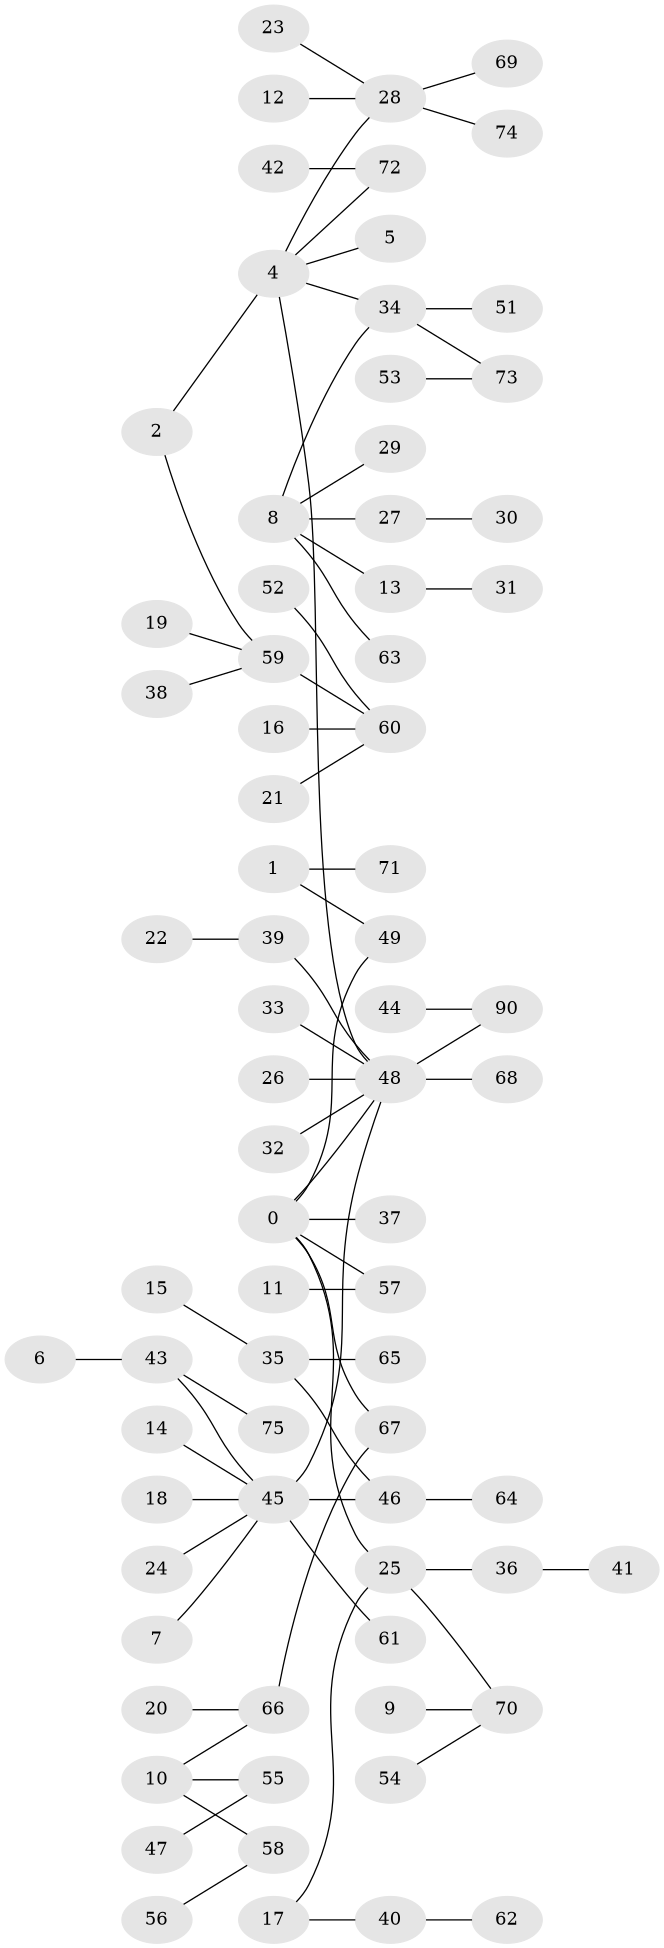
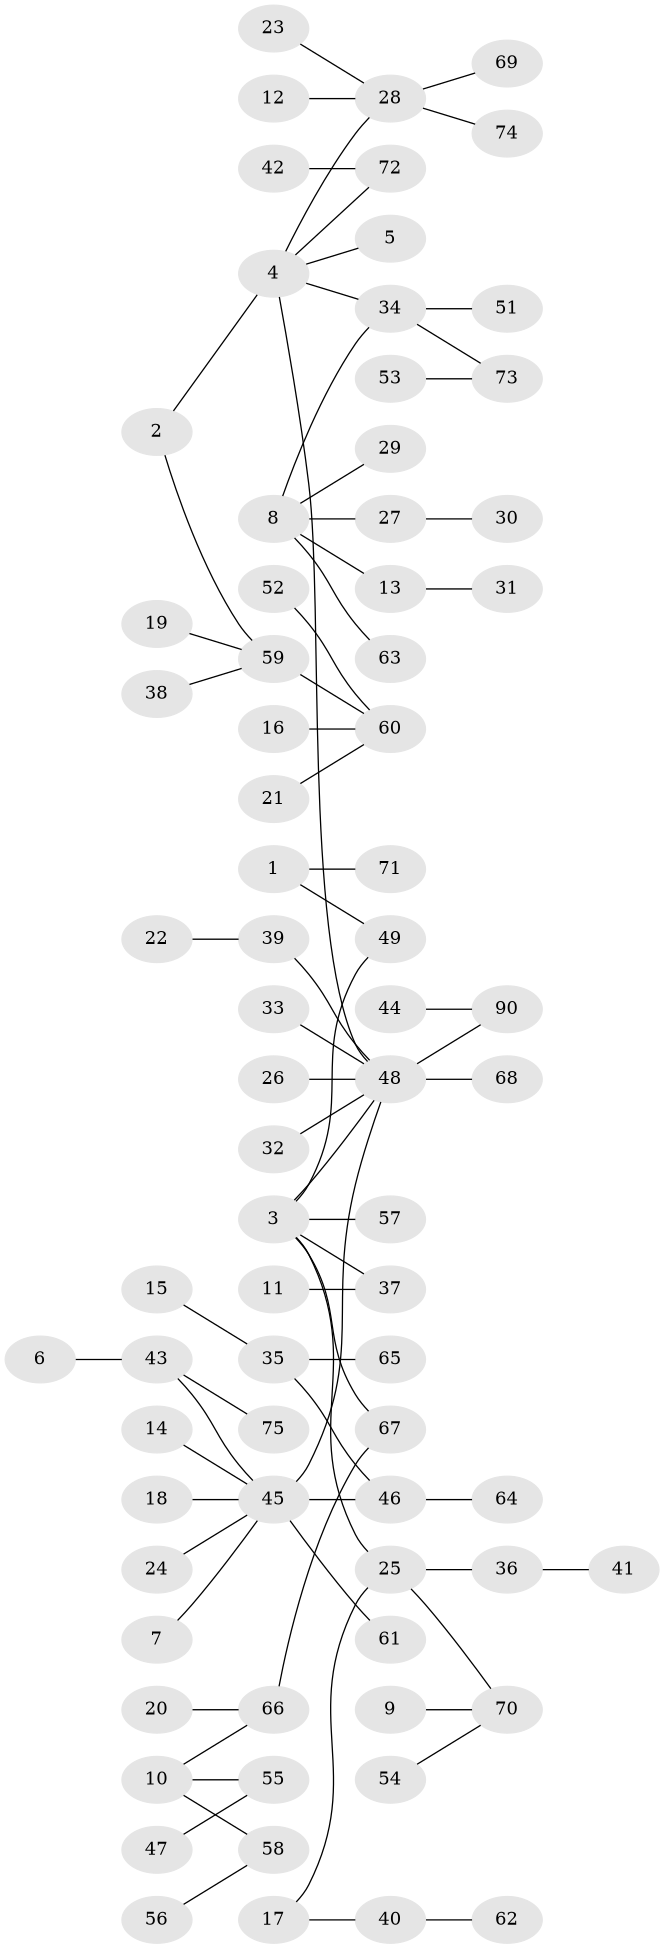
(274, 1219) -> (274, 1219)
(333, 1289) -> (333, 1289)
